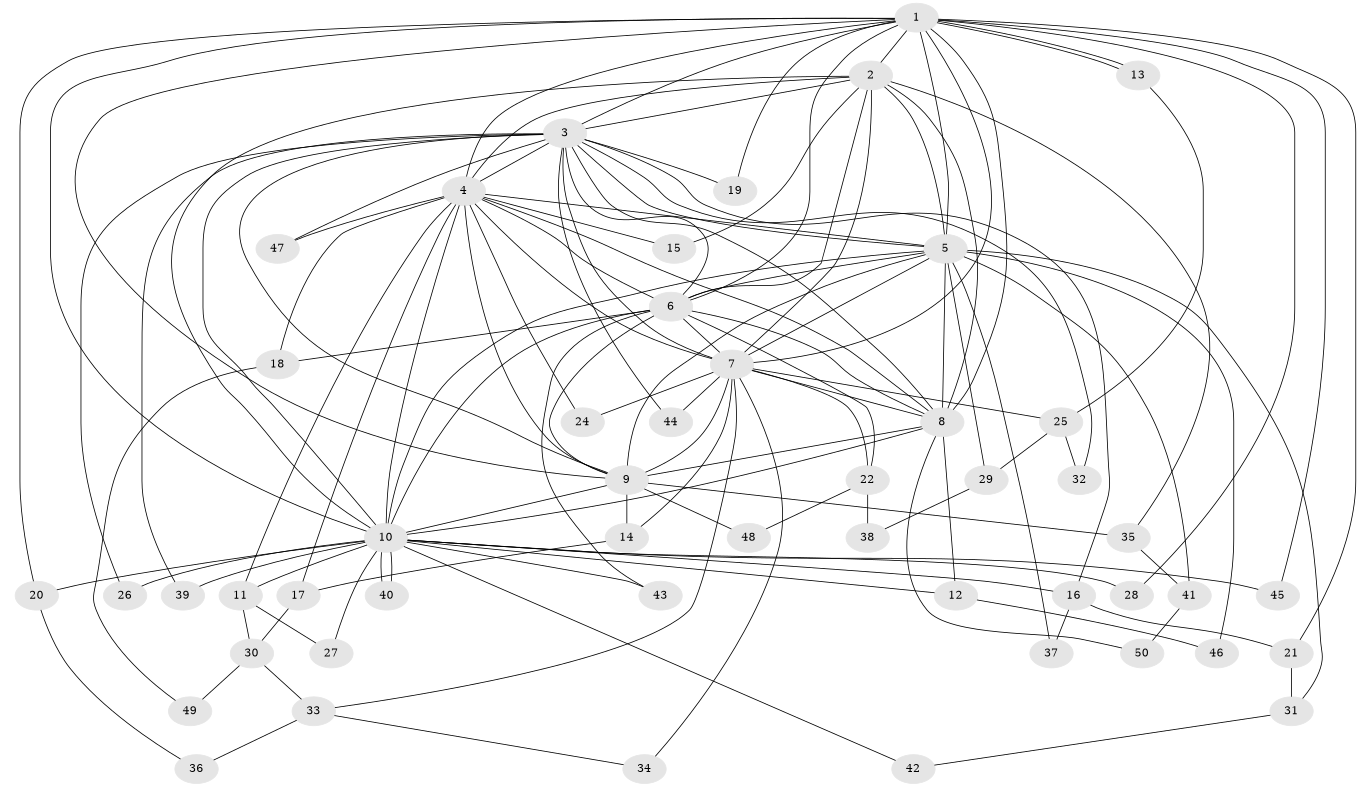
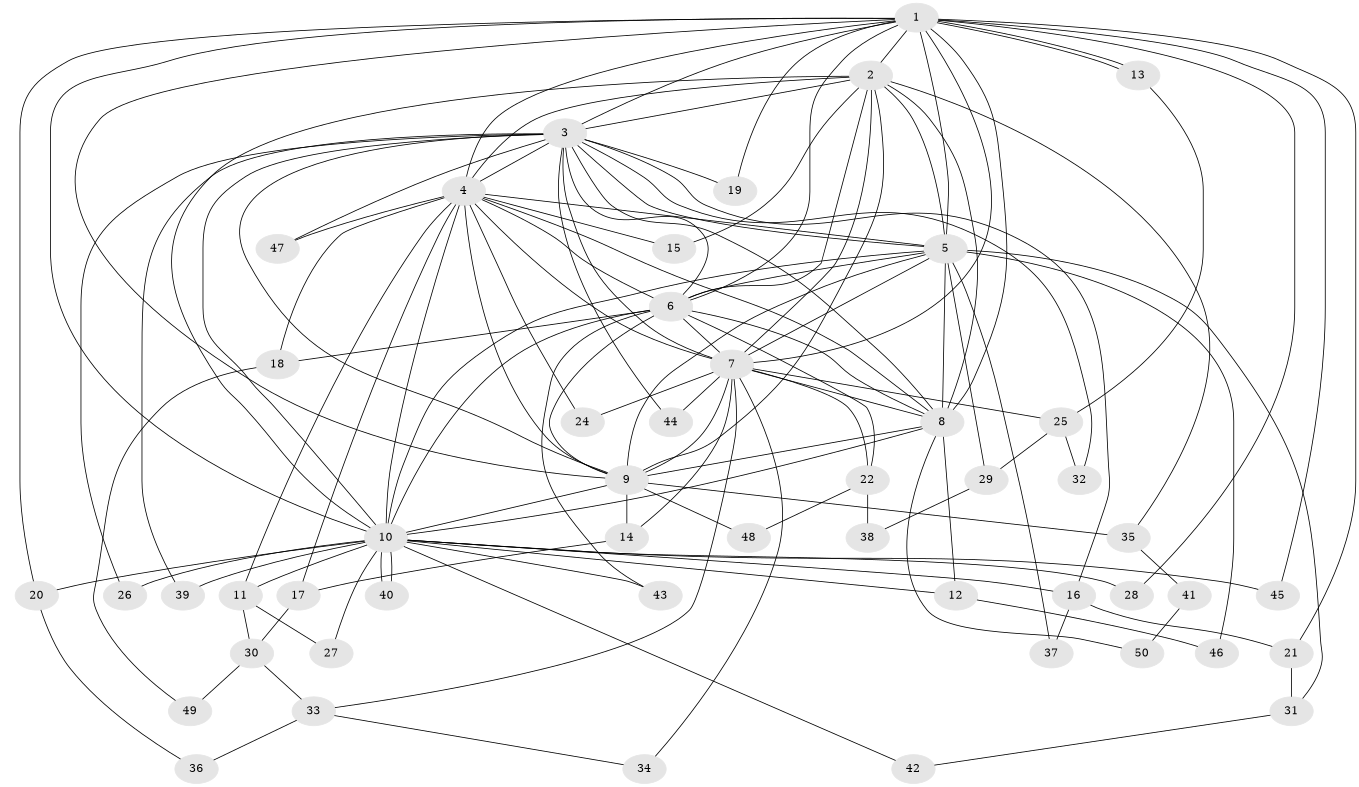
none -> (835, 297)
(1131, 381) -> none
